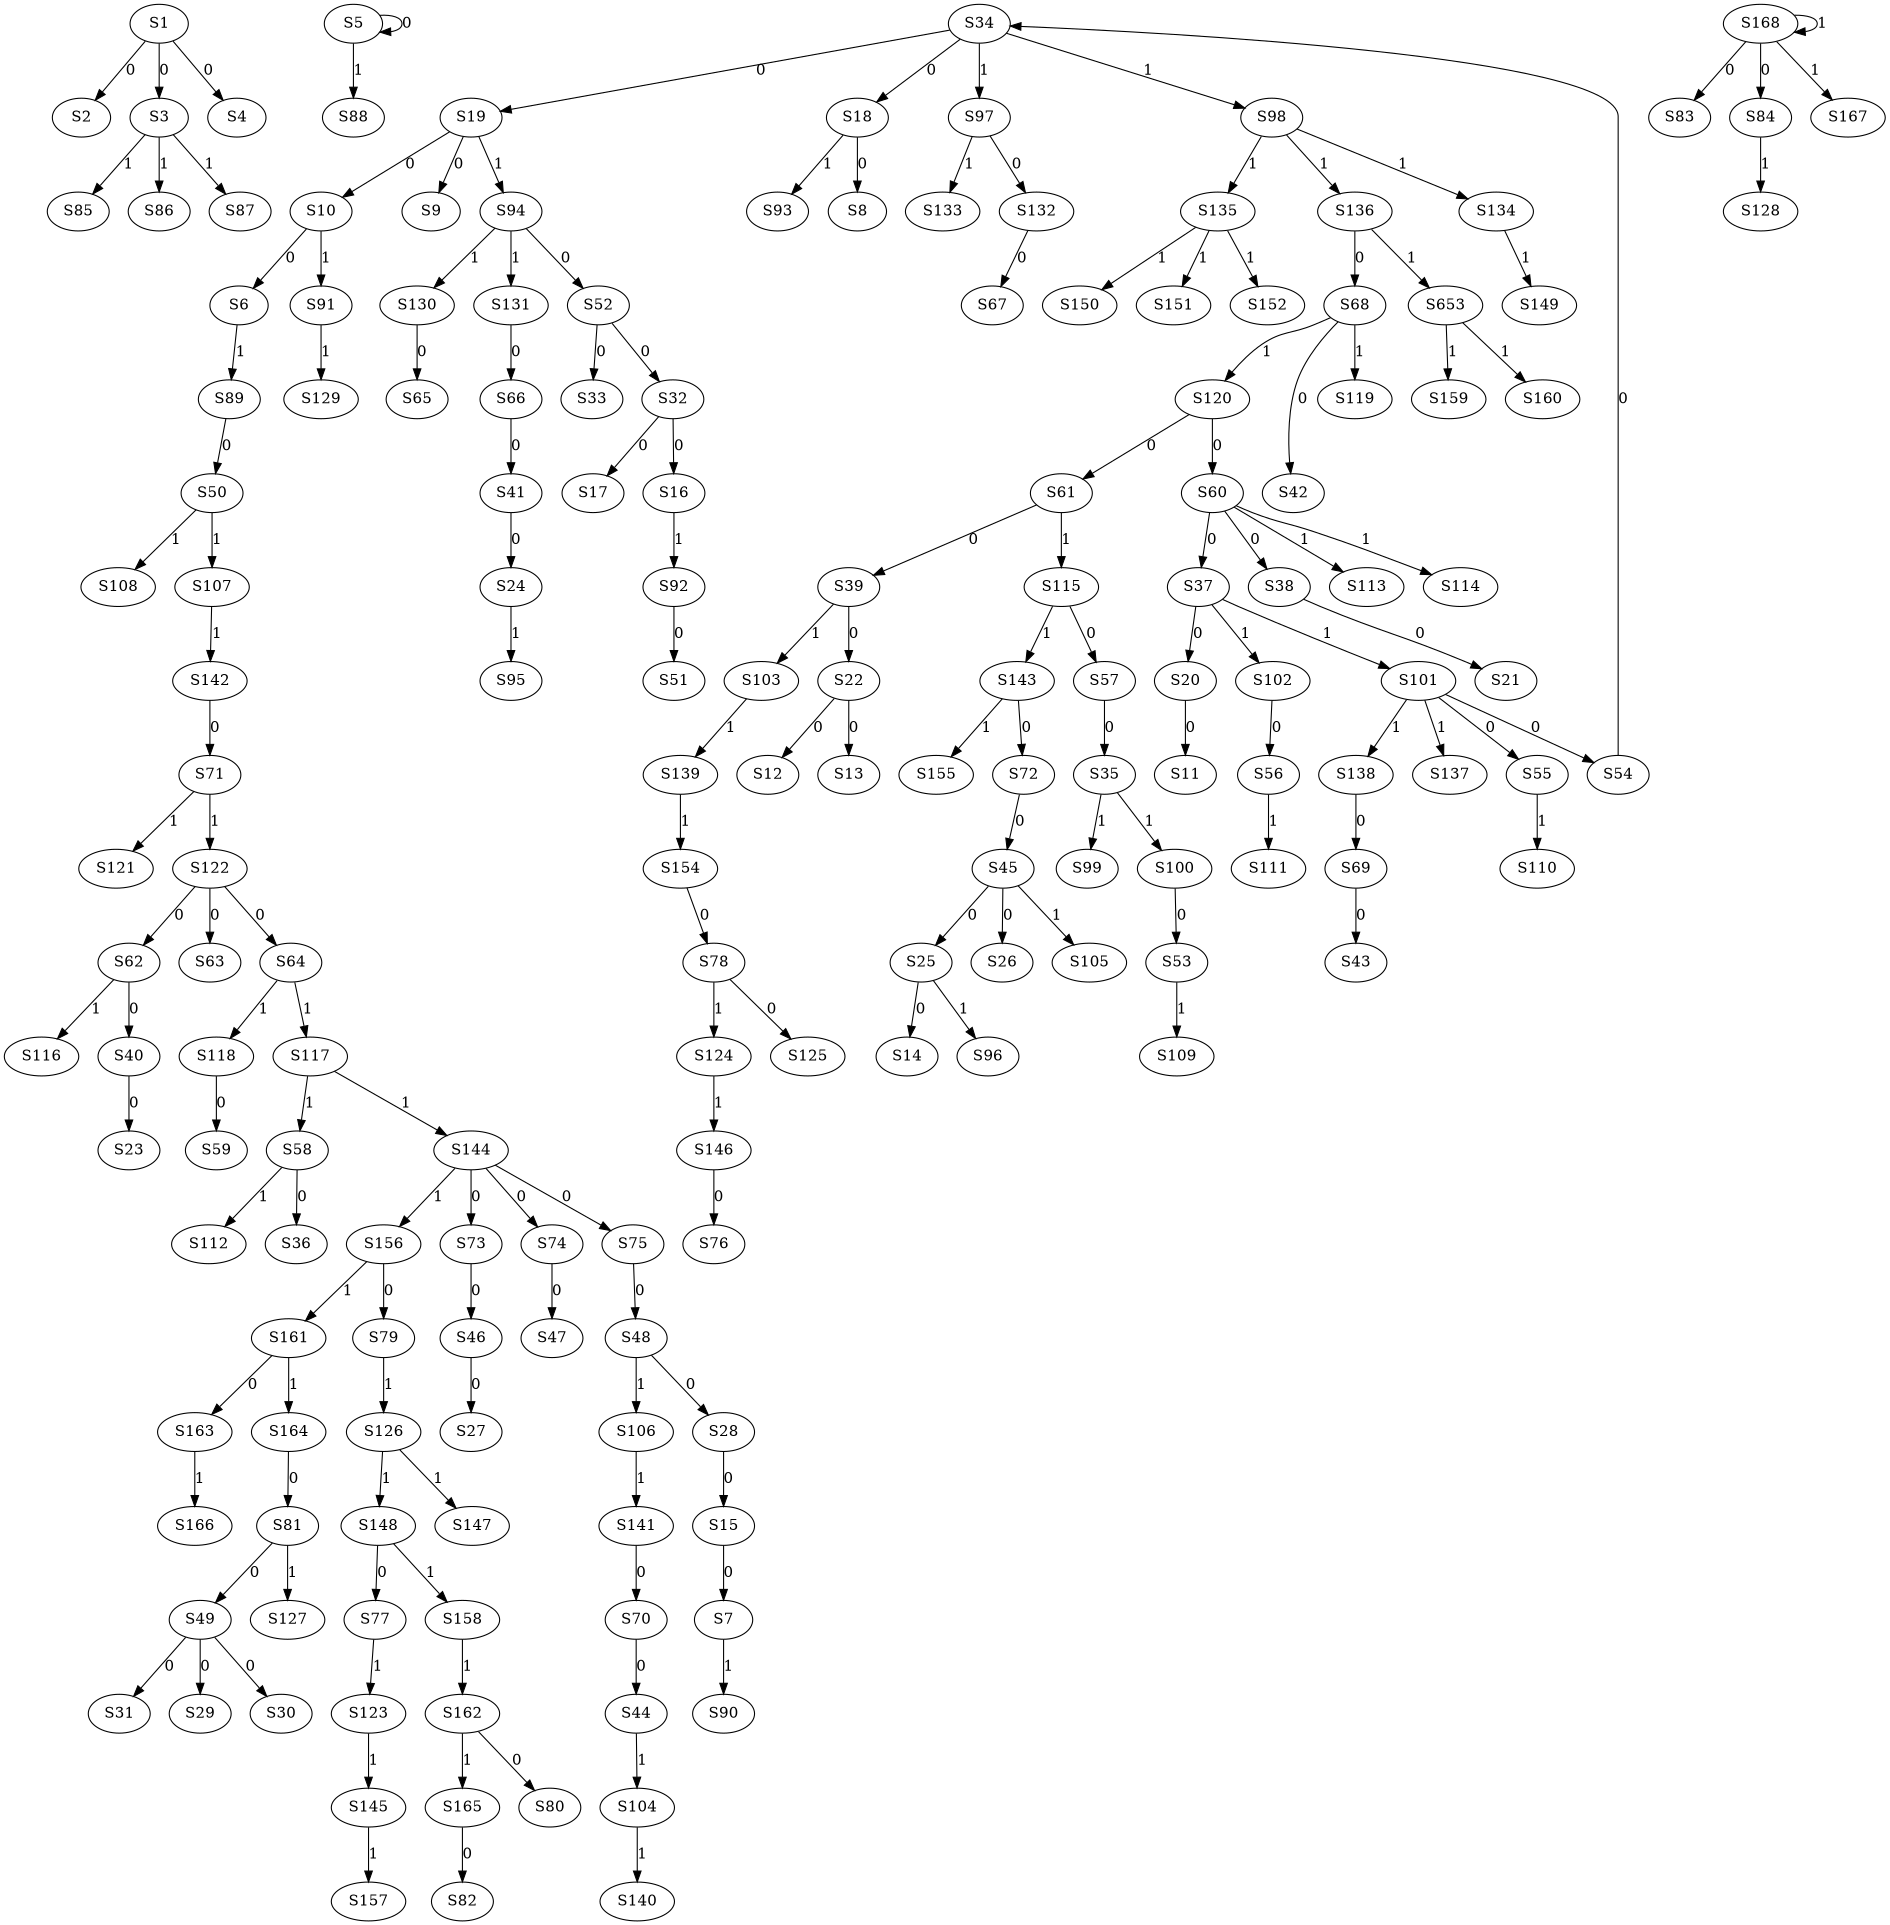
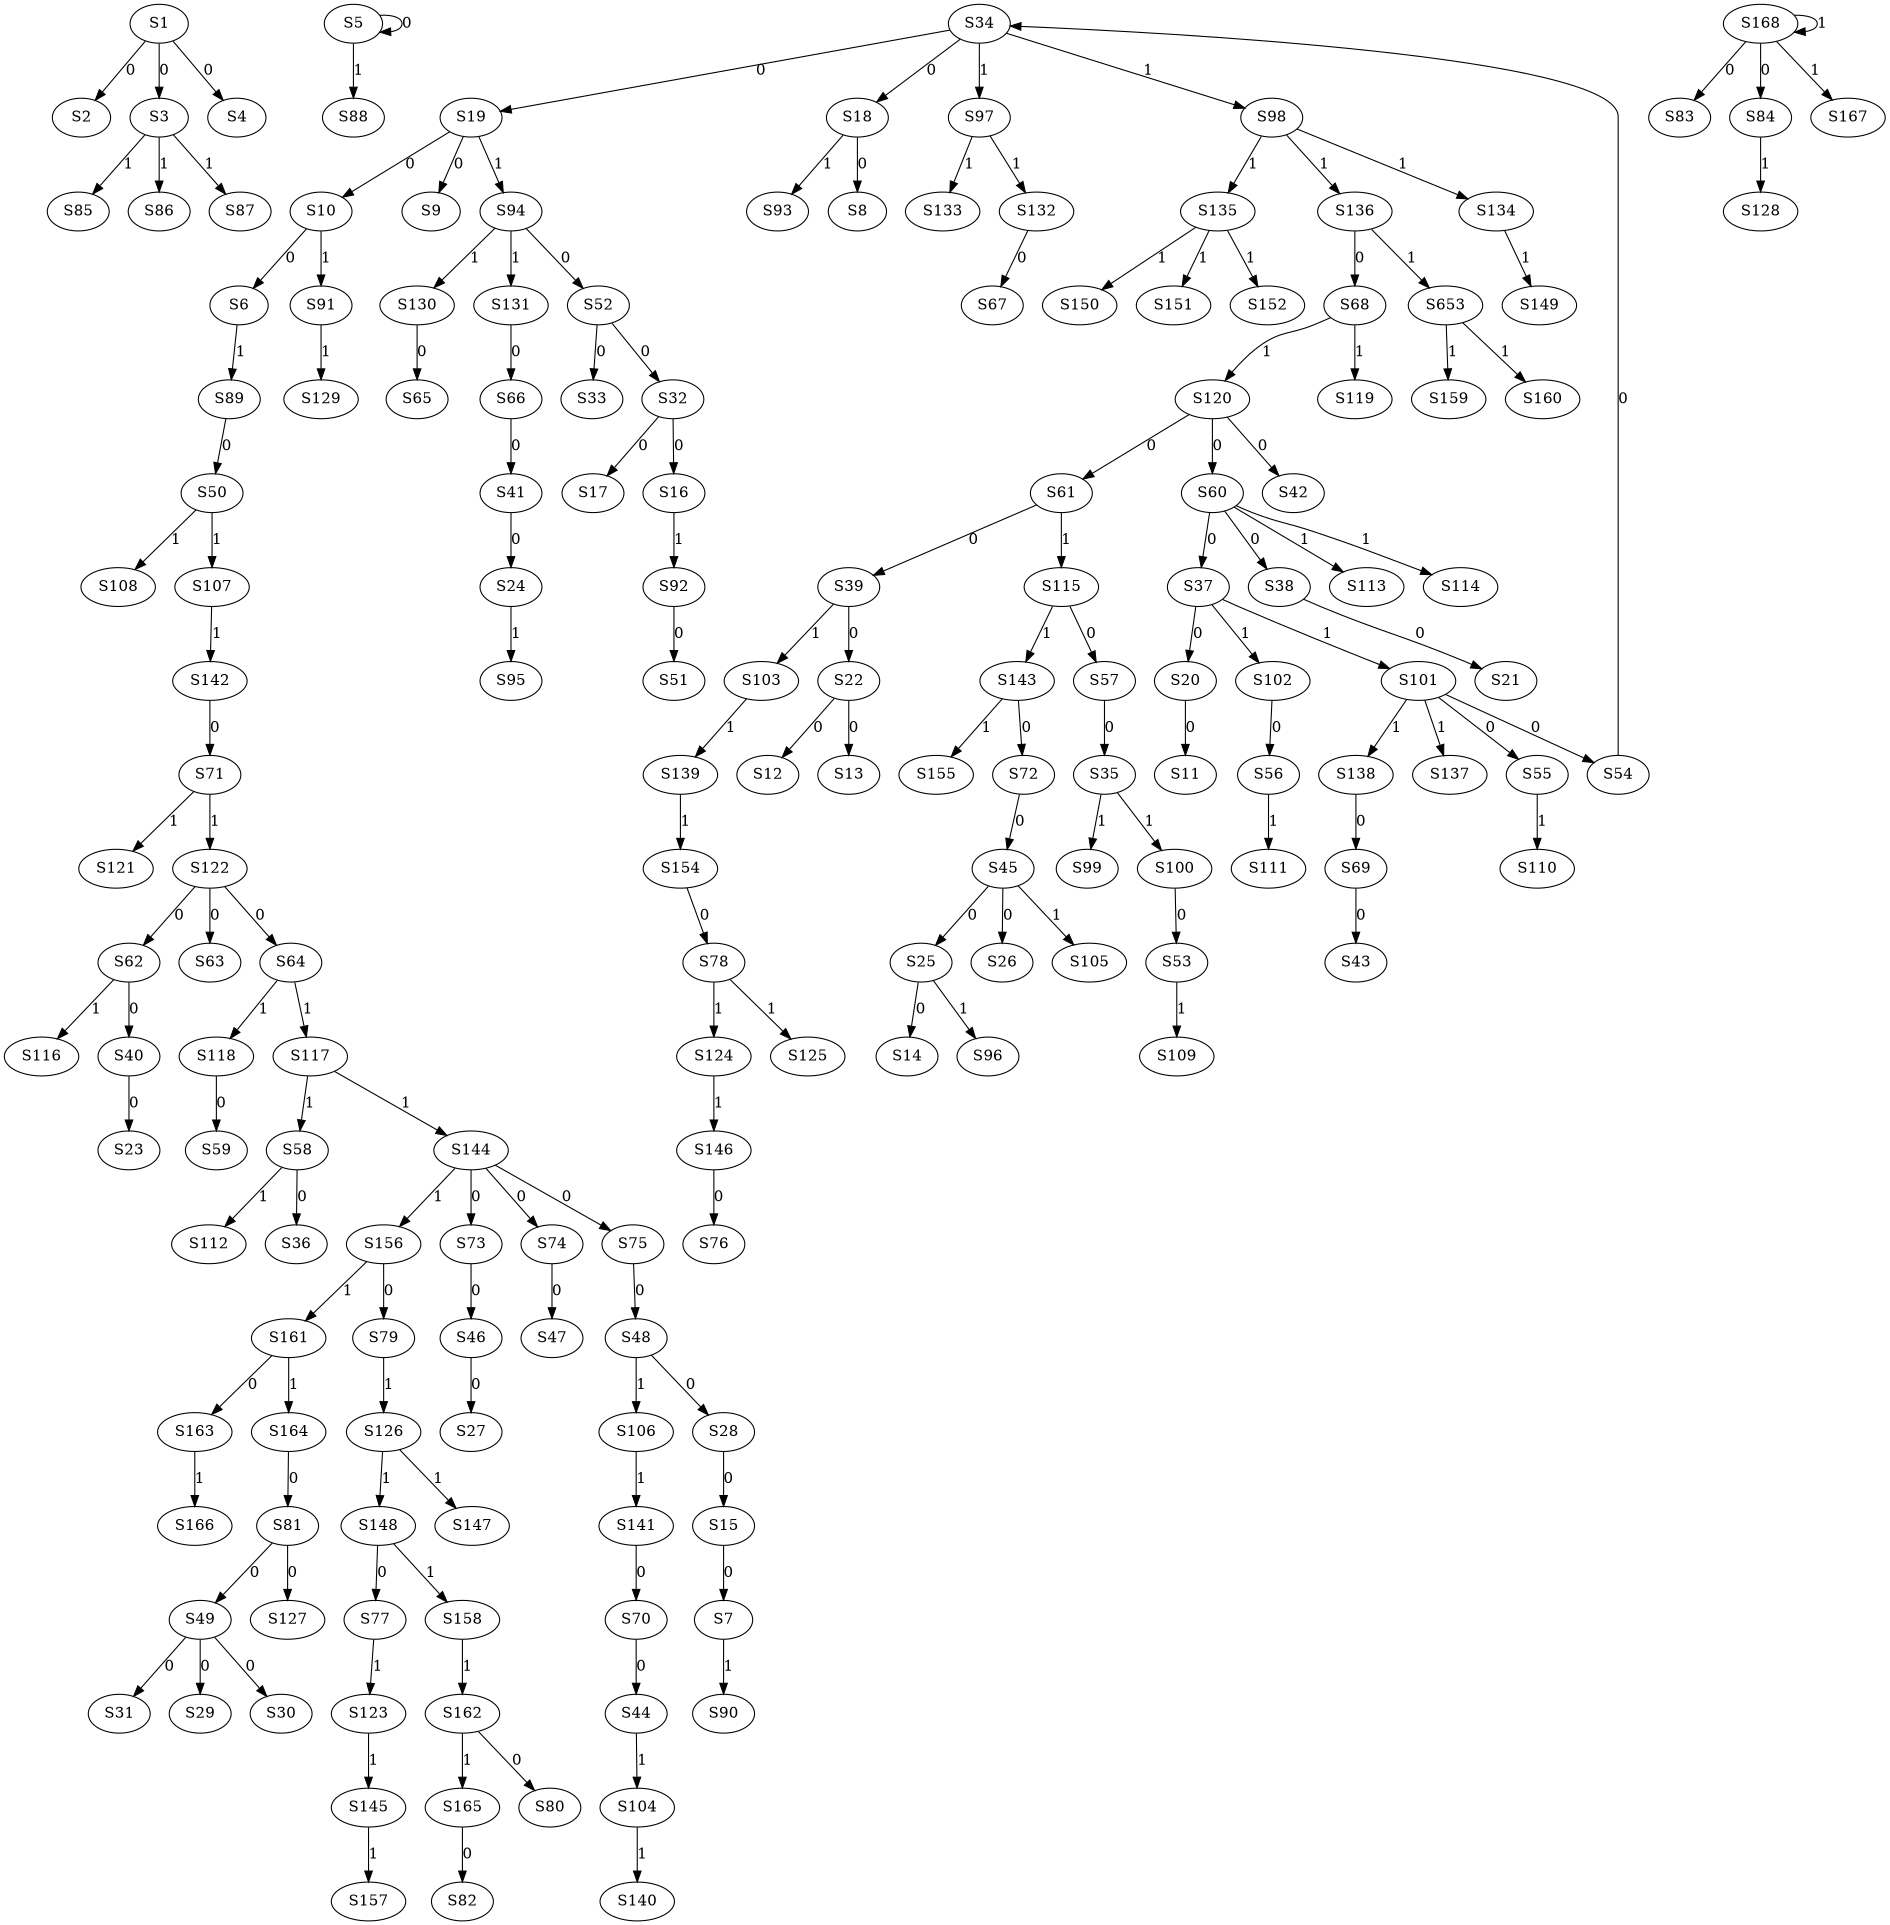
(1017, 165) -> (1017, 165)
(1296, 386) -> (1249, 442)
(772, 1010) -> (772, 1010)
(293, 1573) -> (293, 1573)
